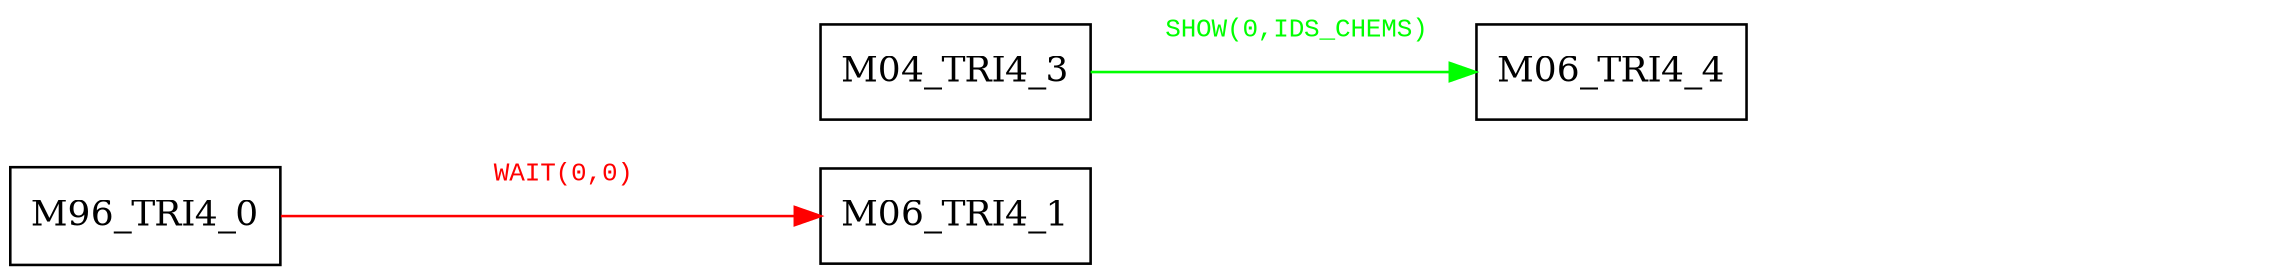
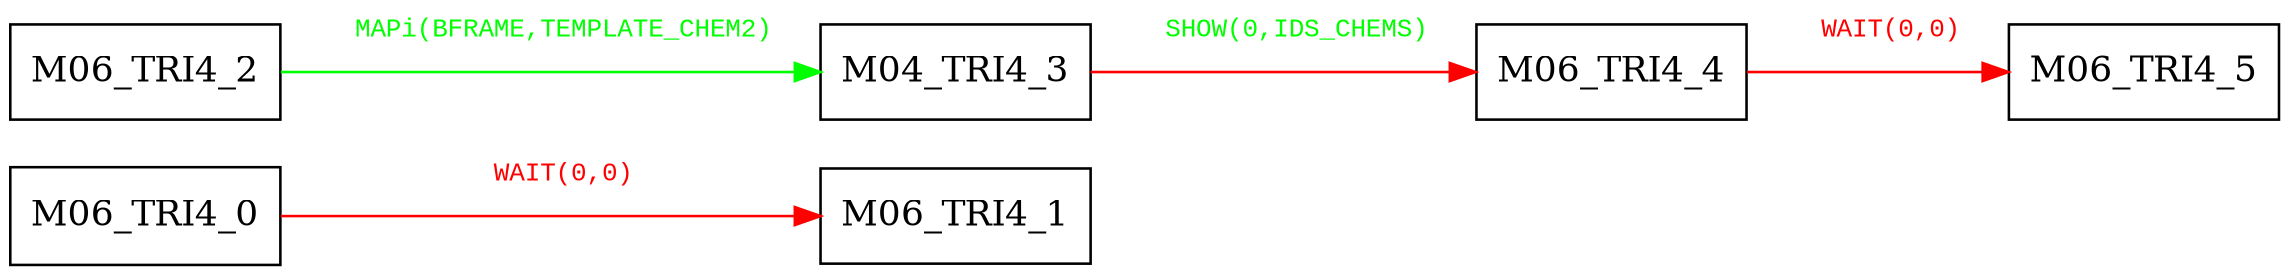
none -> (145, 72)
(1270, 72) -> (1270, 72)
none -> (2144, 72)
(145, 216) -> (145, 216)
